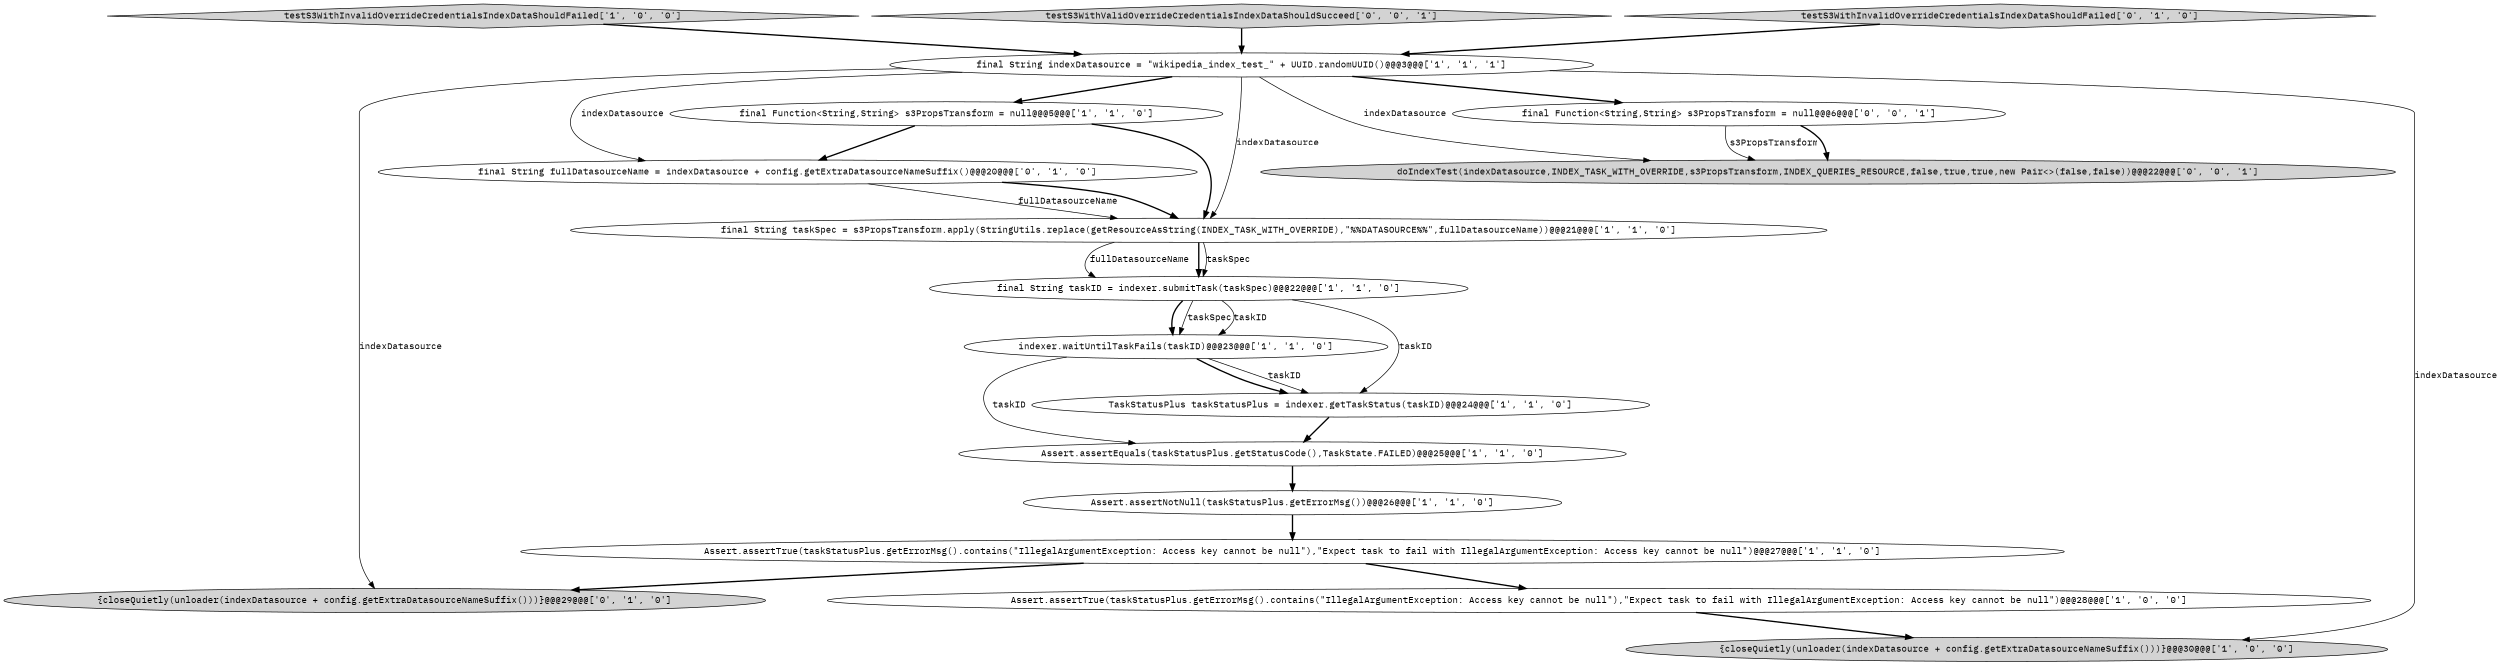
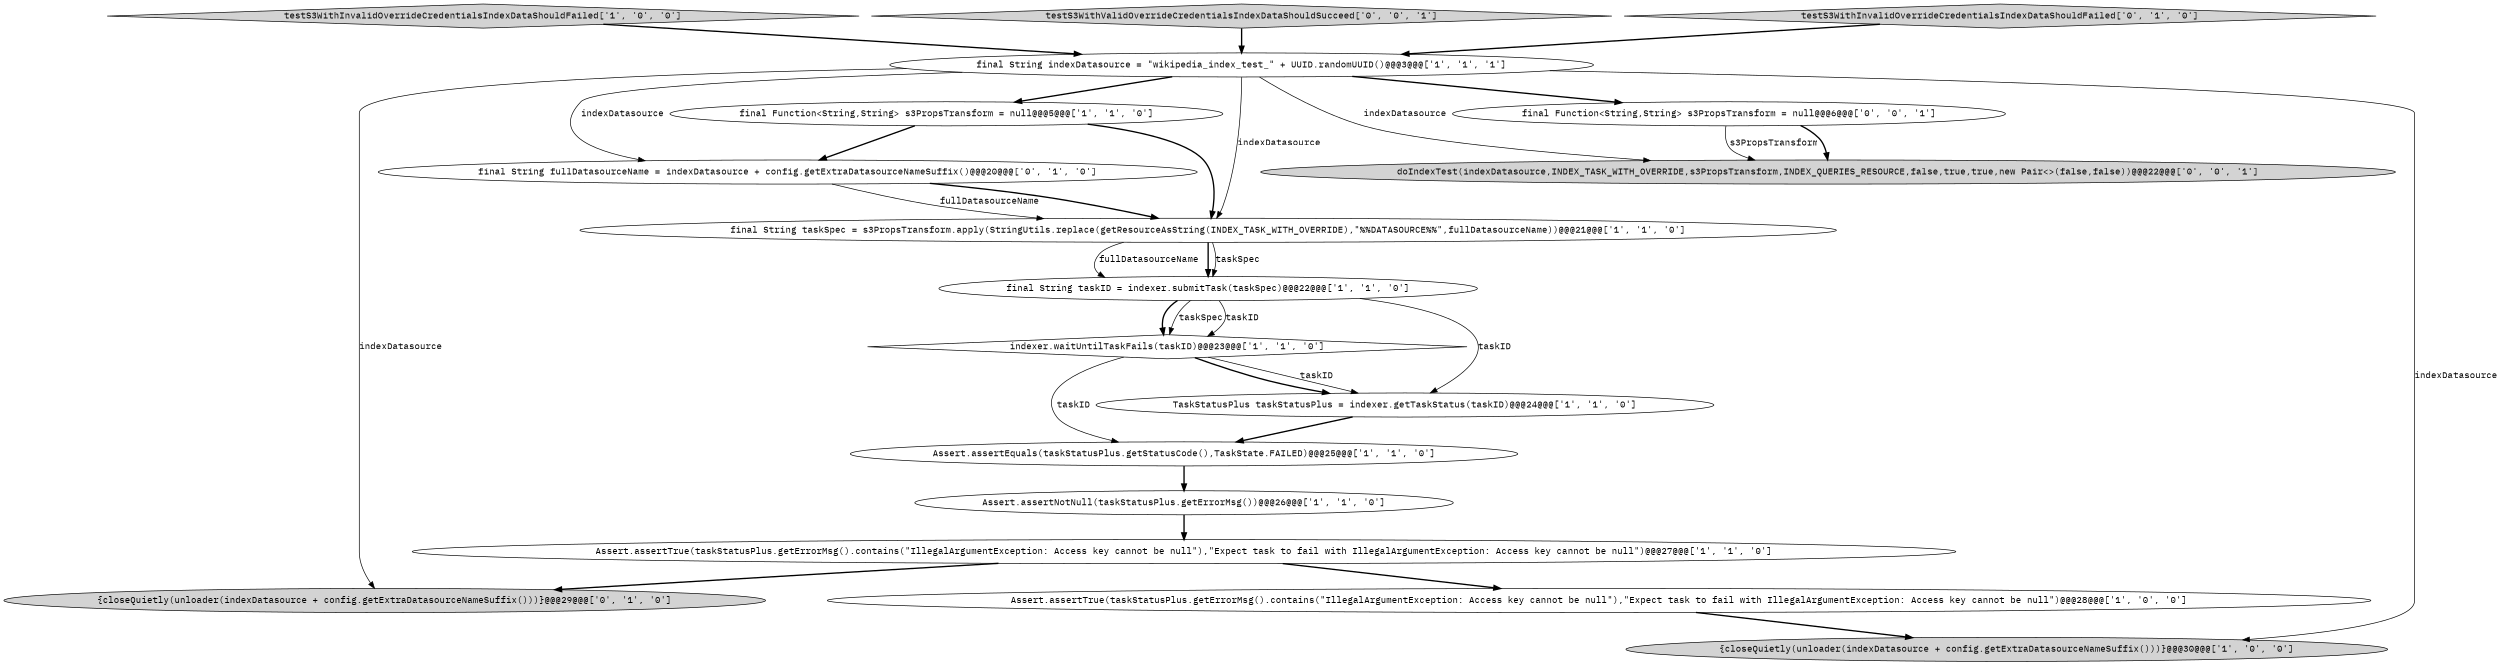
(1176, 347) -> (1167, 347)
